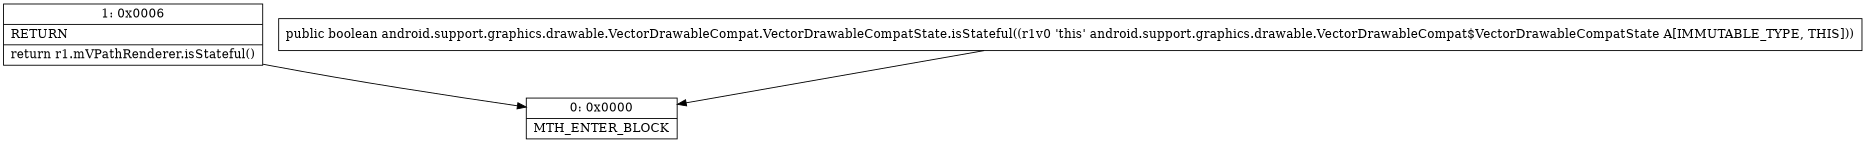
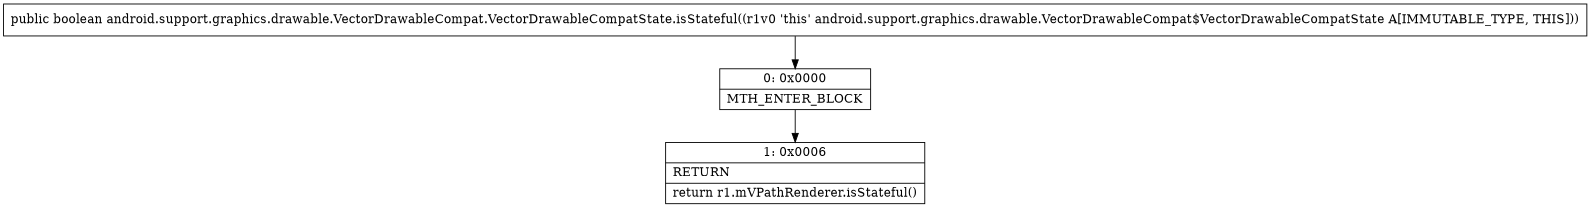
(390, 86) -> (795, 122)
